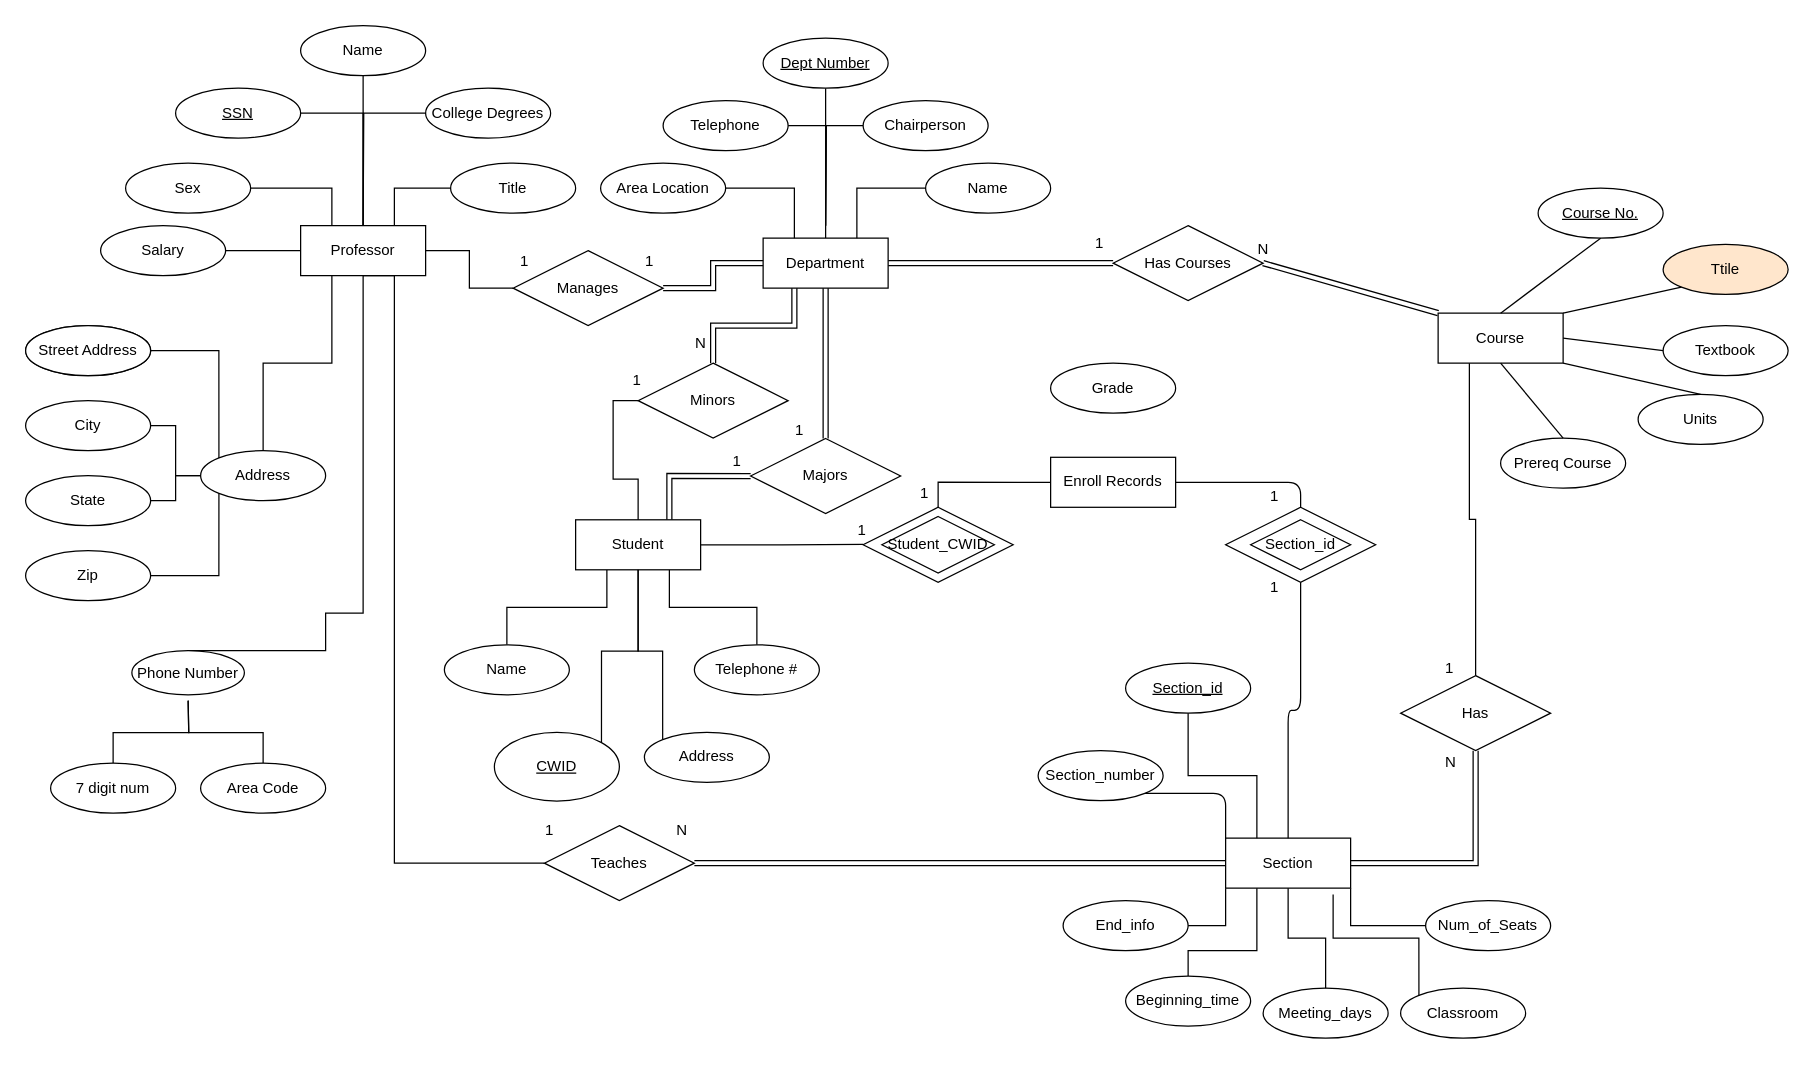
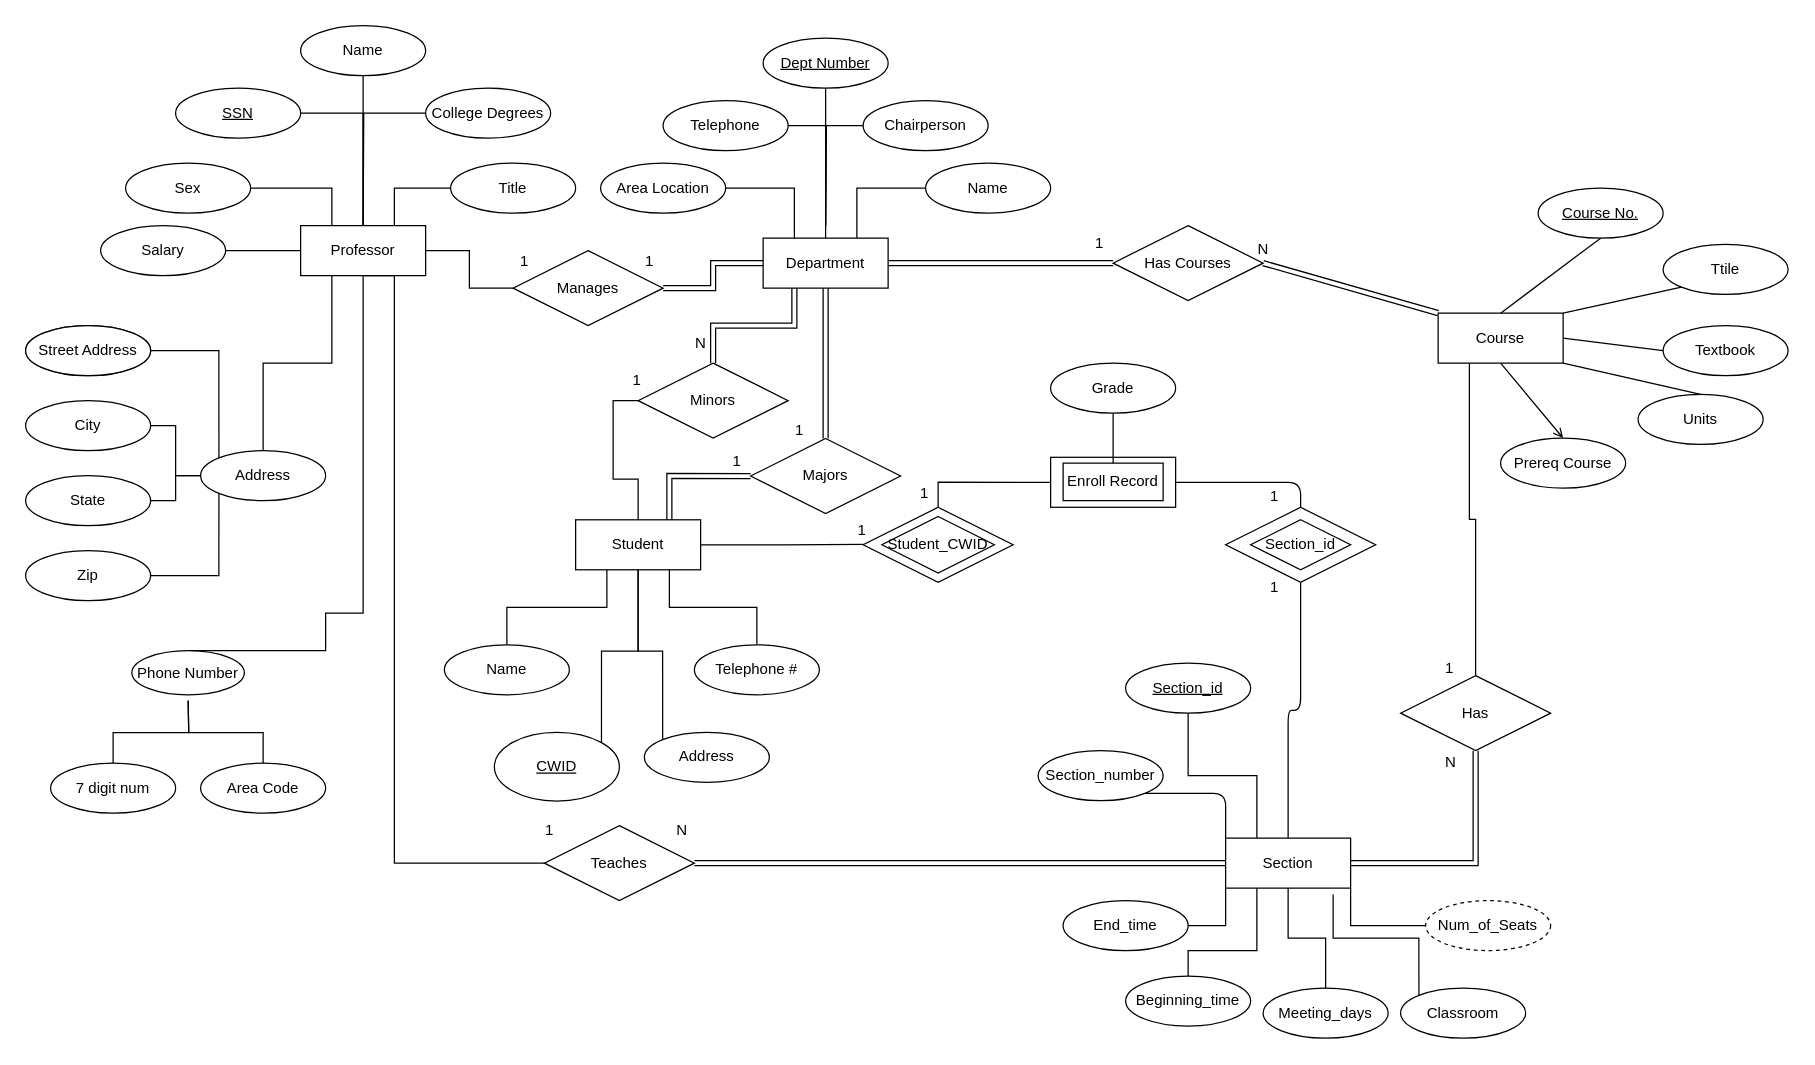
(1726, 269) -> (1726, 269)
(1560, 434) -> (1559, 433)
none -> (1113, 438)
none -> (1113, 482)
(1126, 926) -> (1126, 926)
(1488, 926) -> (1488, 926)
